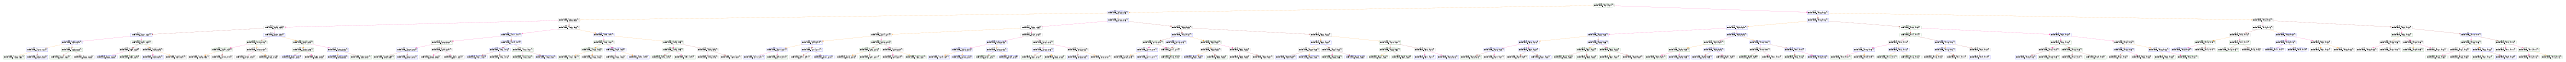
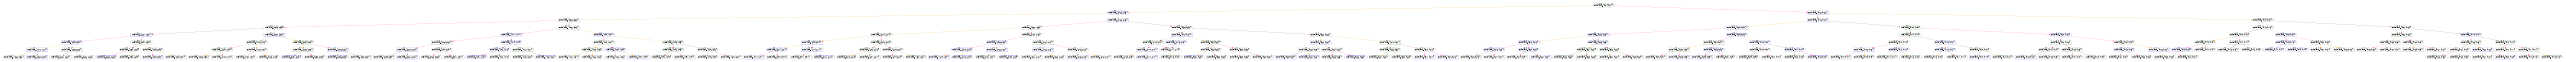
none -> (2003, 57)
